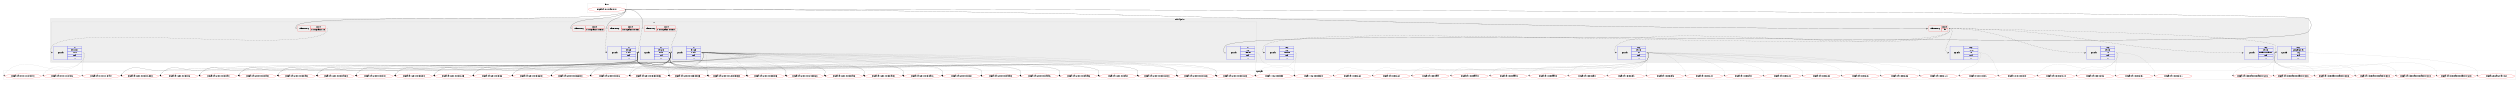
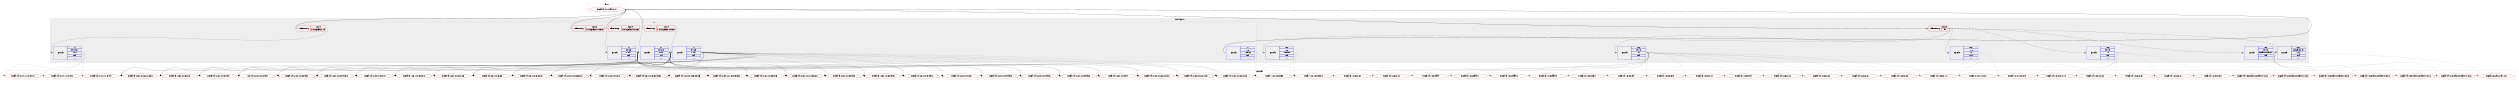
(258, 76) -> (258, 76)
none -> (2213, 76)
